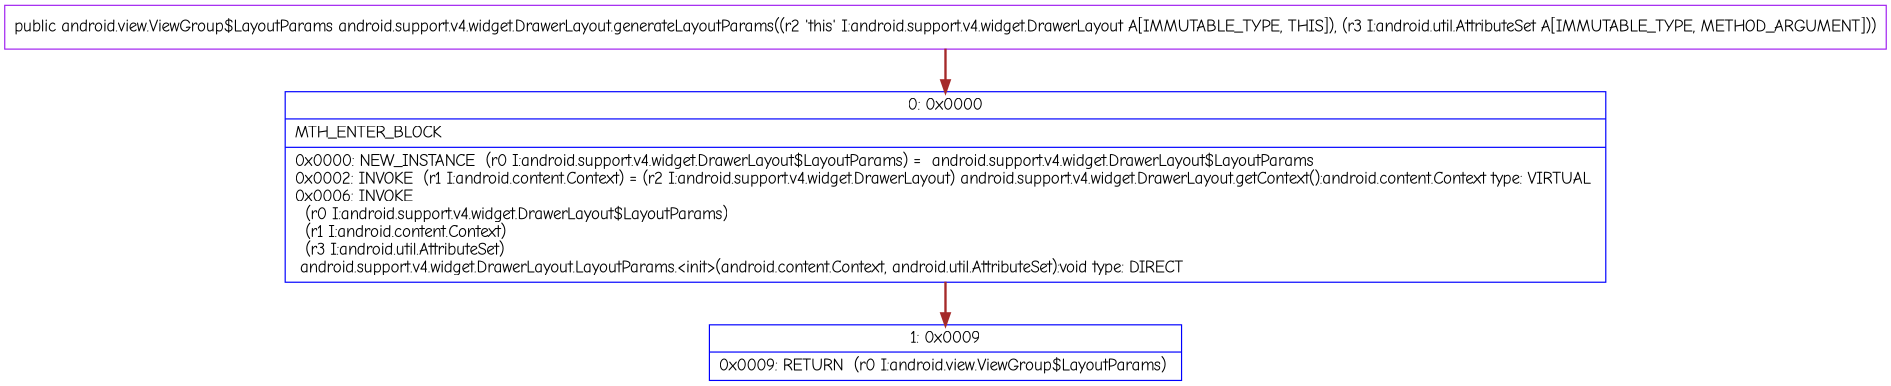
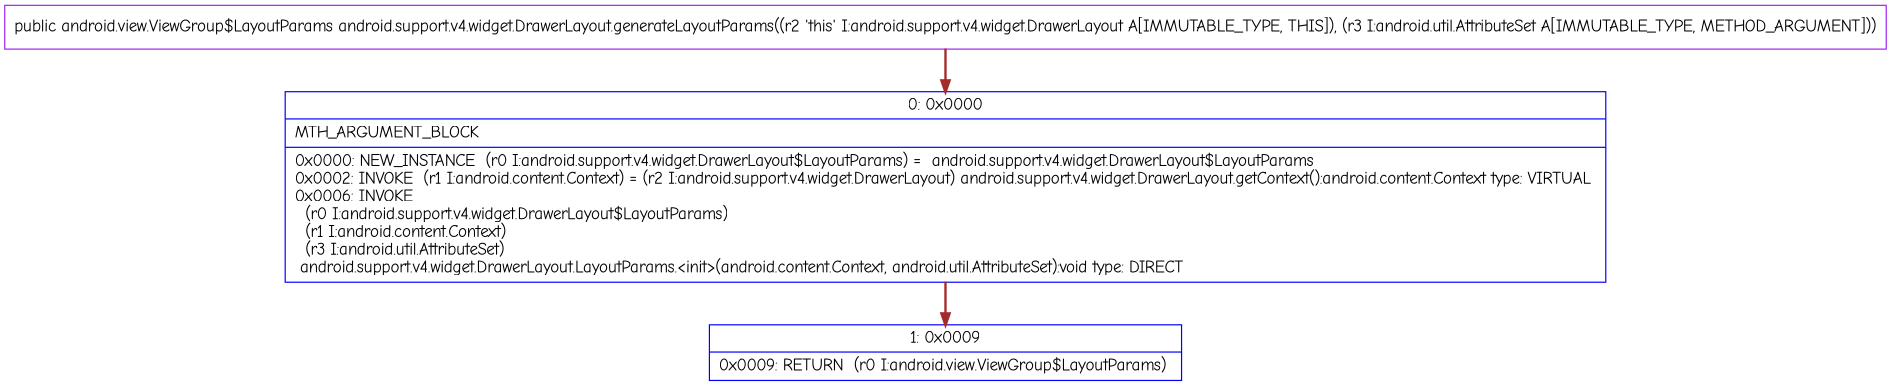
(368, 133) -> (387, 133)
